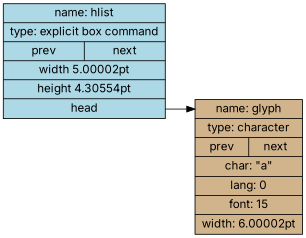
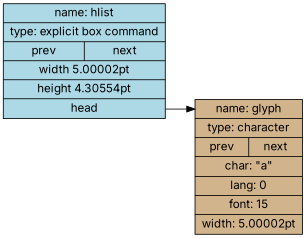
(249, 224) -> (249, 224)
